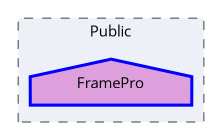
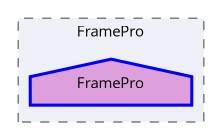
(111, 33) -> (111, 33)
